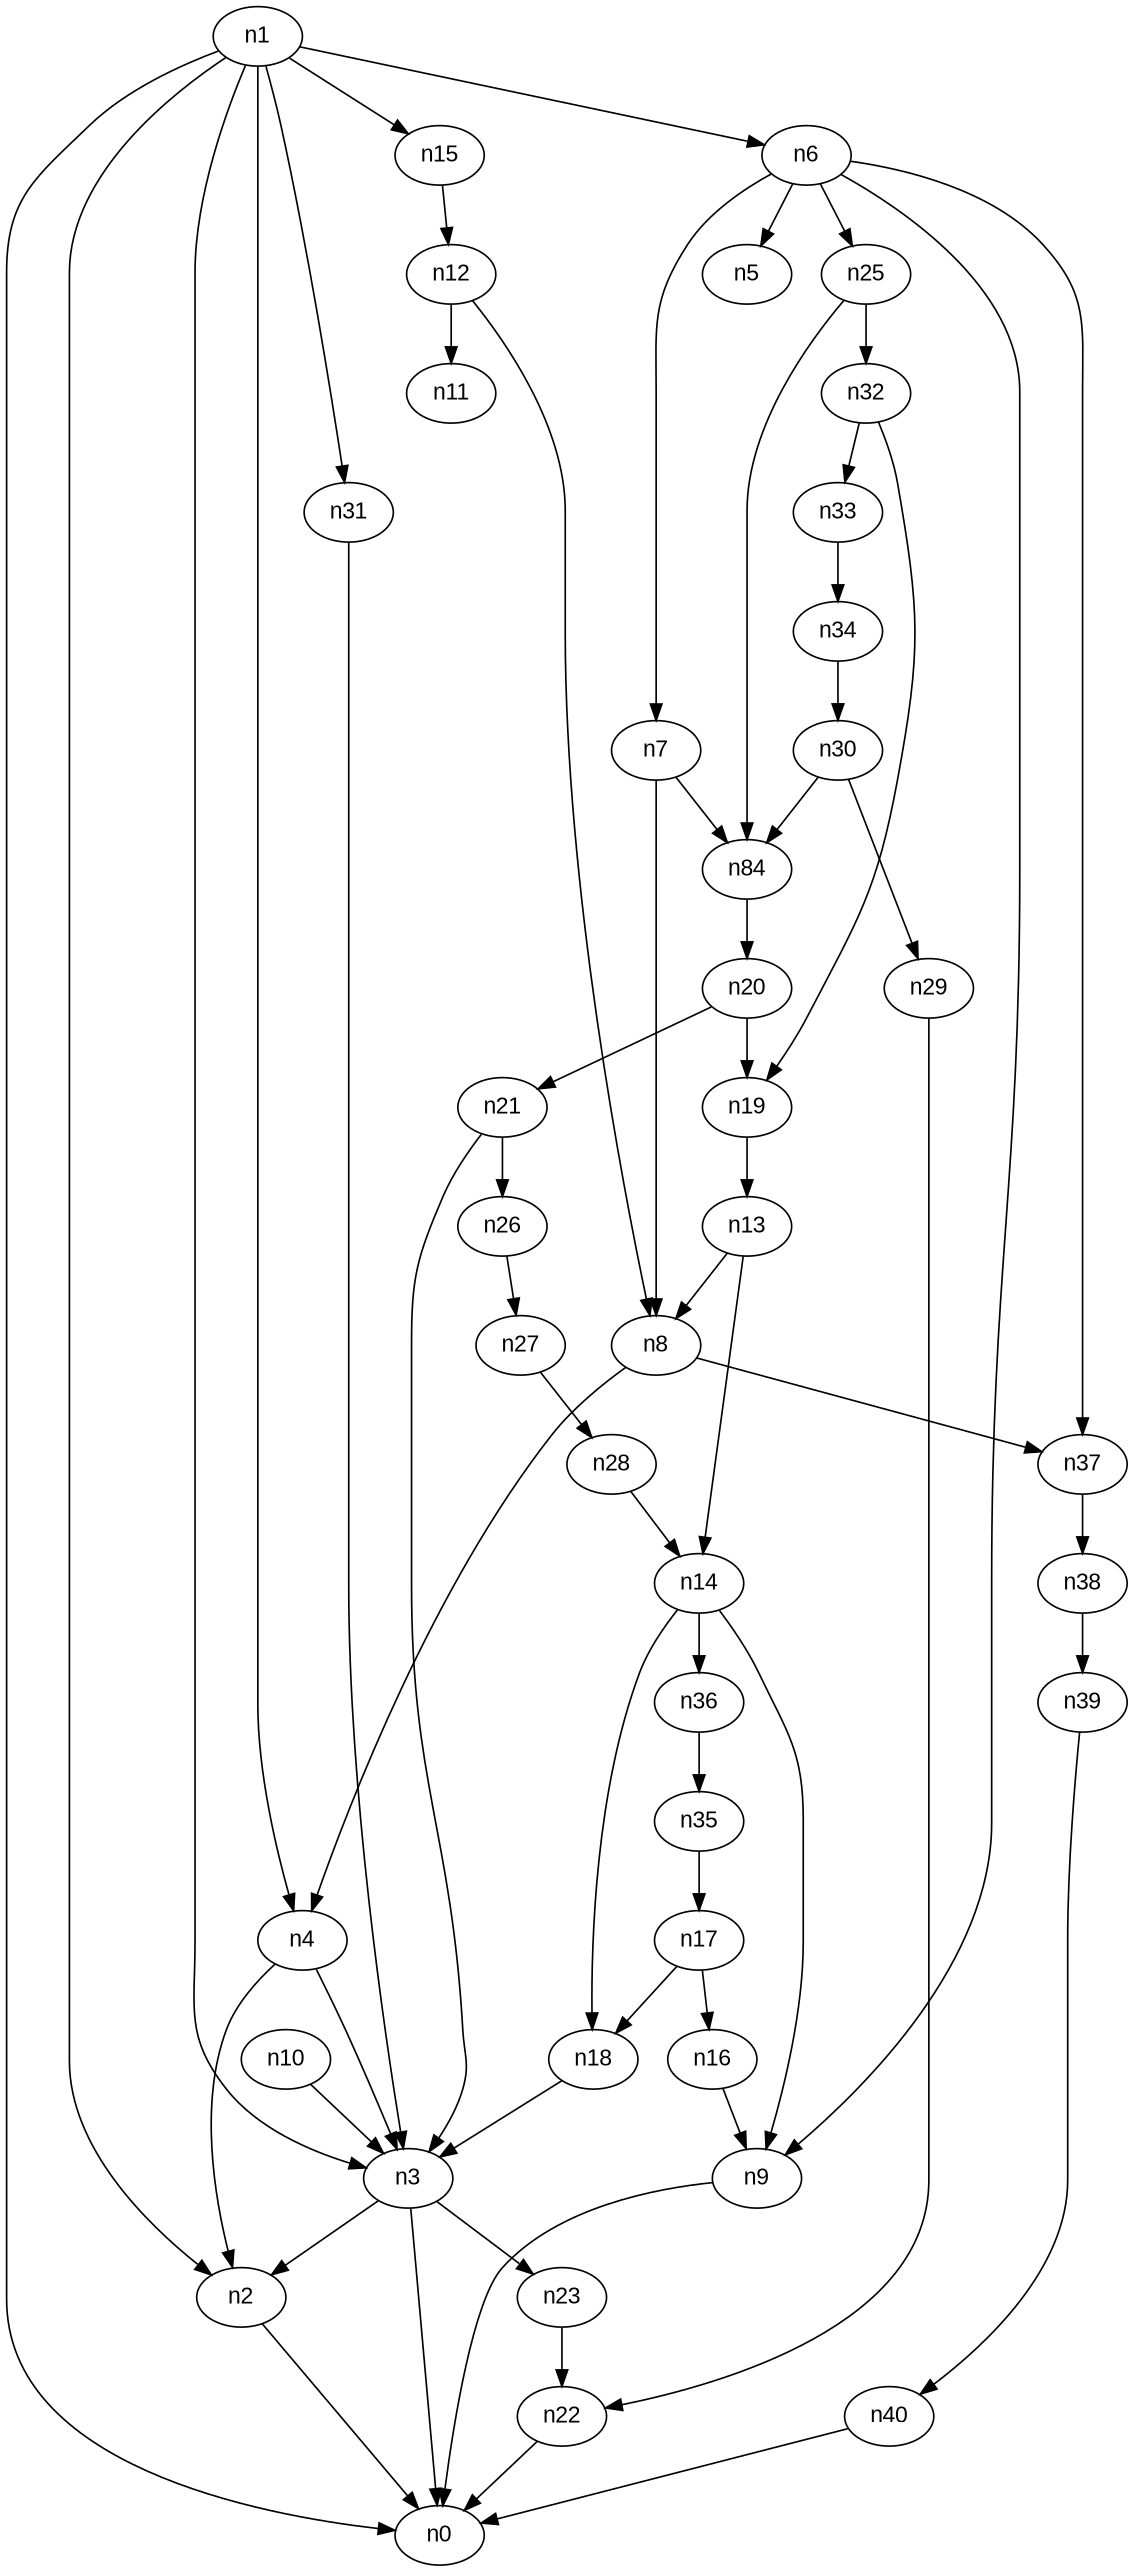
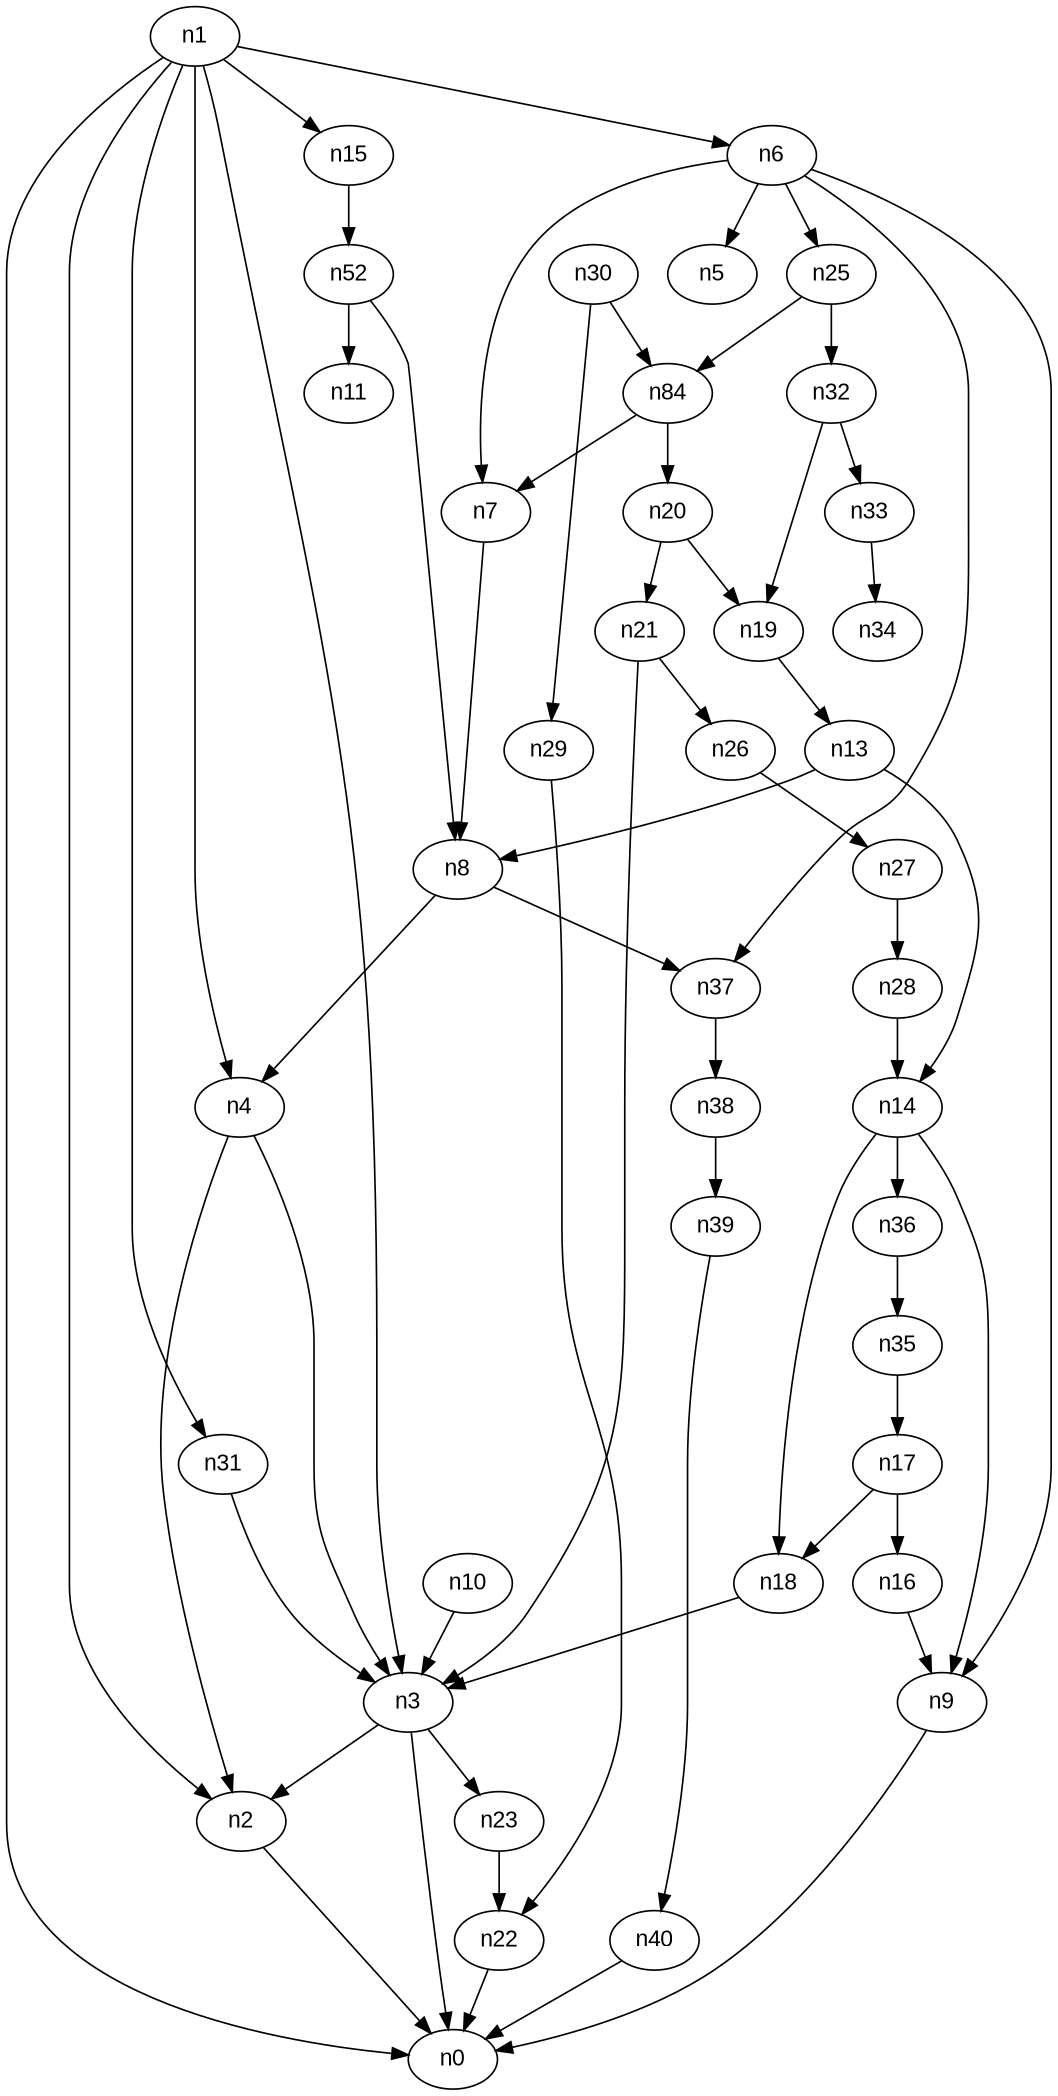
(451, 274) -> (349, 274)
(838, 683) -> none
(696, 803) -> (589, 445)
